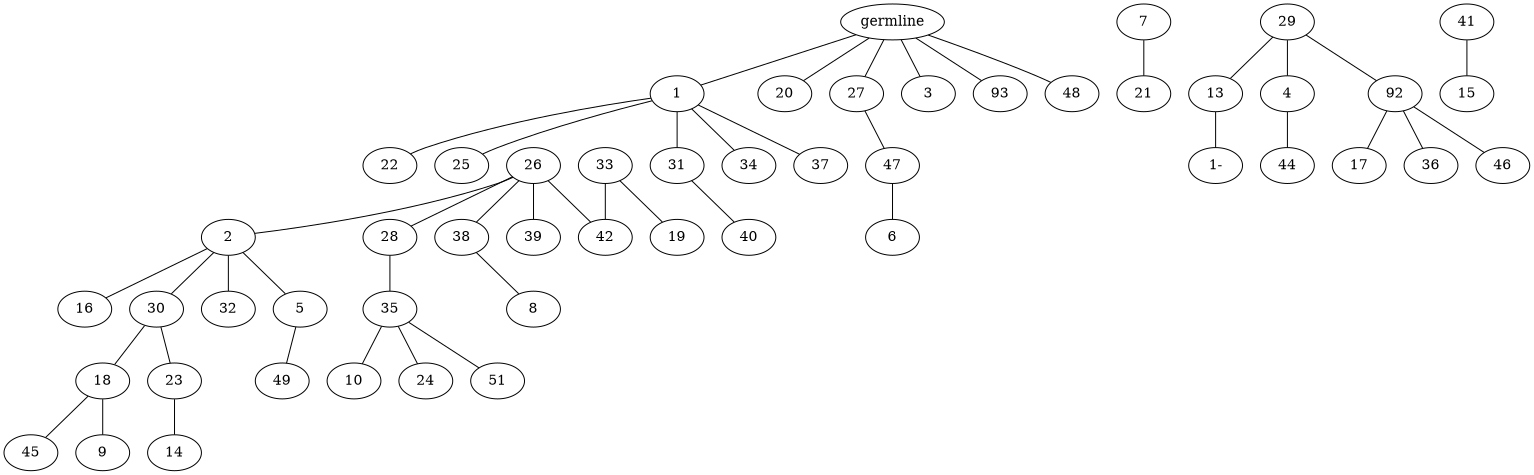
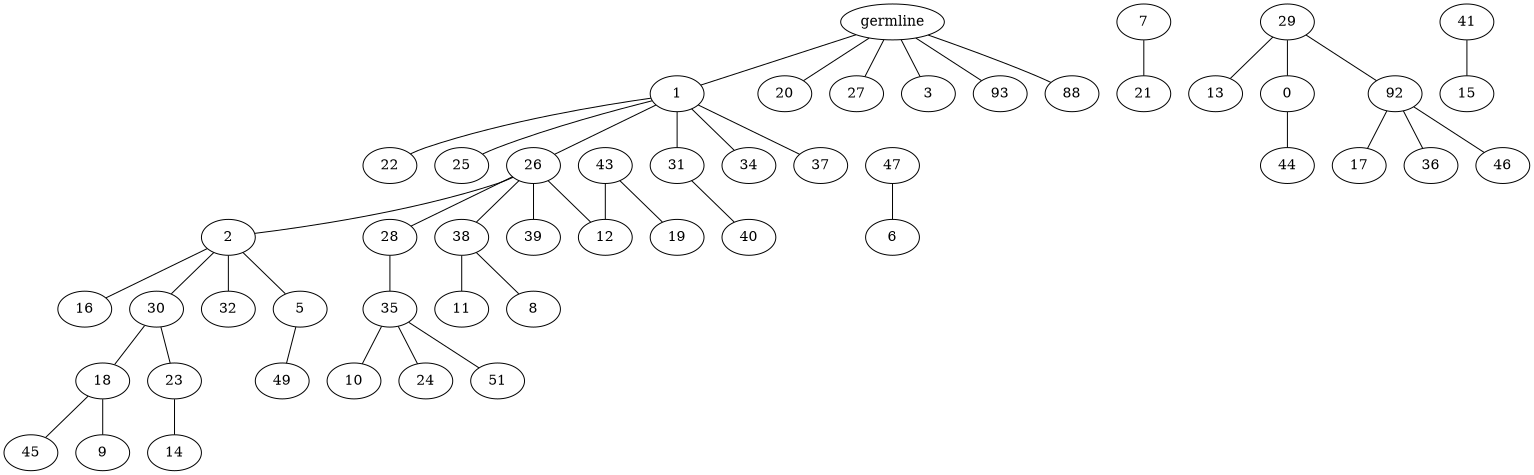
(1072, 94) -> (1072, 94)
(1287, 94) -> (1287, 94)
none -> (605, 130)
(875, 130) -> none
(605, 166) -> (605, 166)
(1216, 166) -> none
(605, 237) -> (605, 237)
none -> (462, 309)
